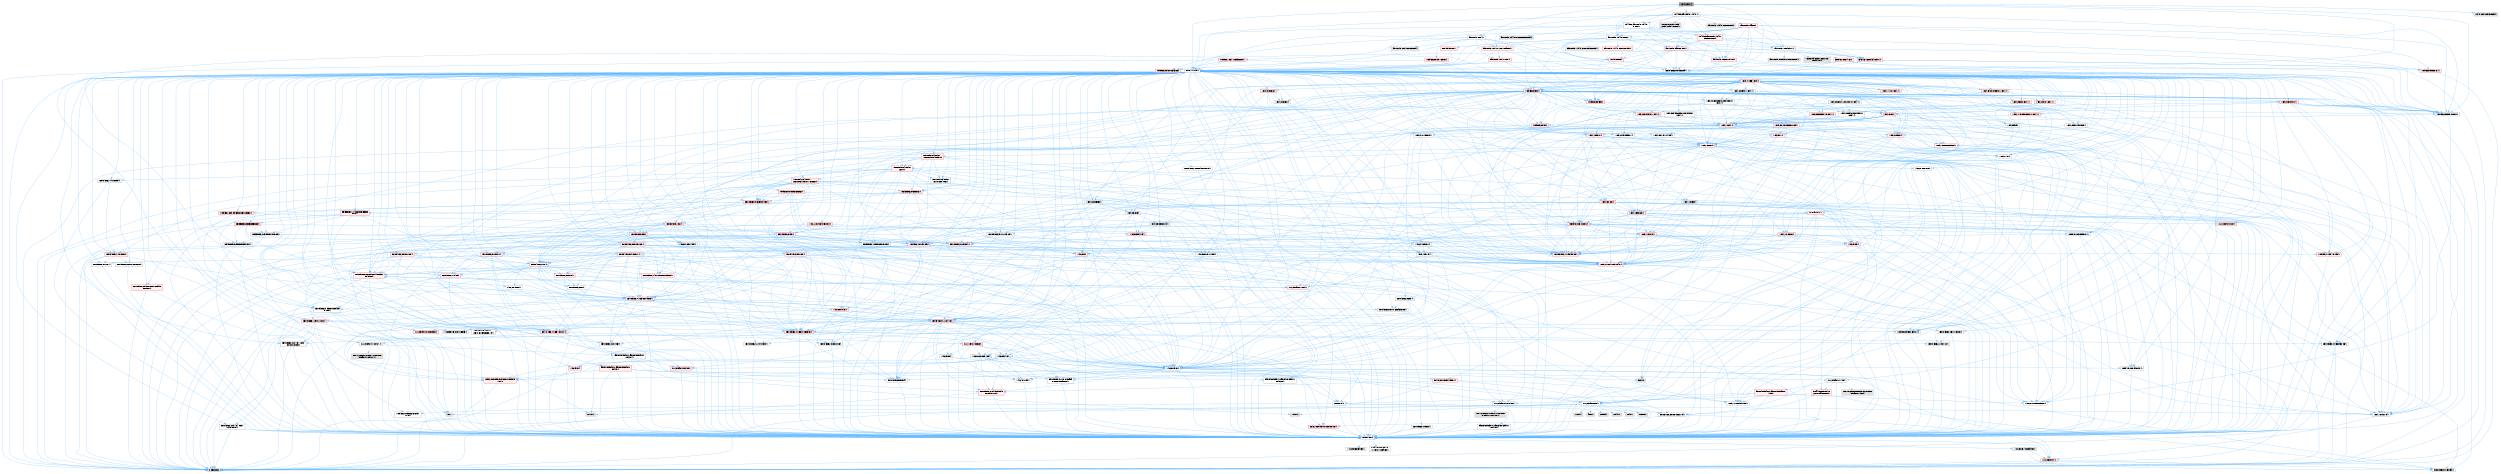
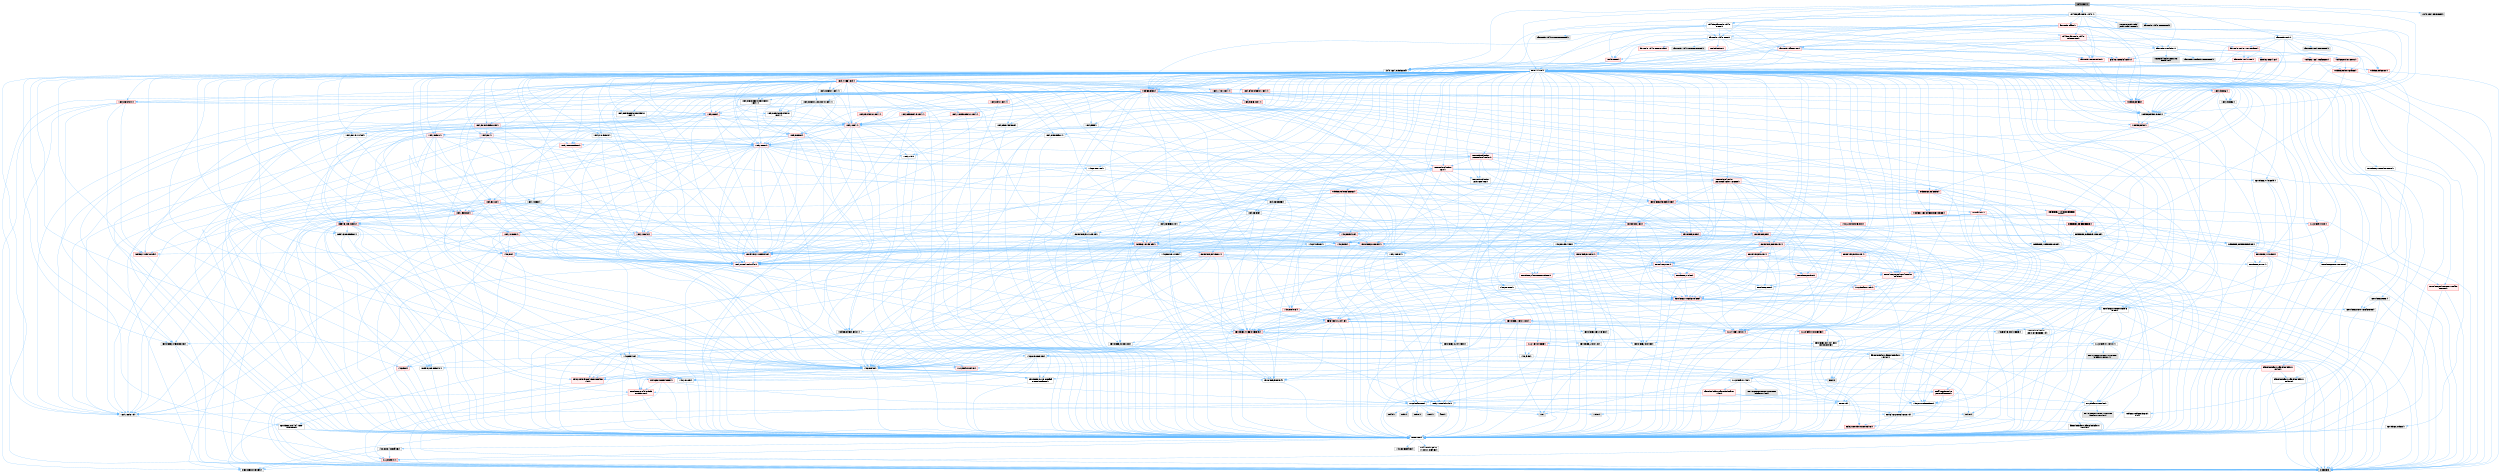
(1676, 71) -> (1396, 71)
none -> (402, 134)
(554, 332) -> (1736, 332)
(1603, 415) -> none
